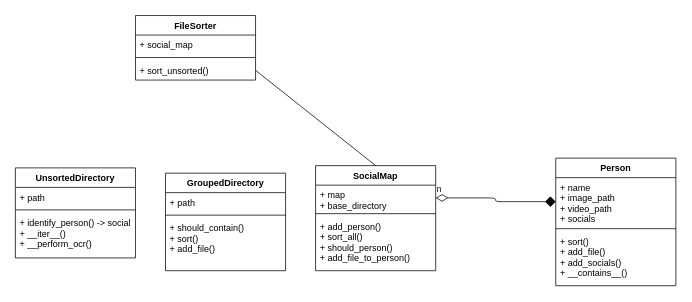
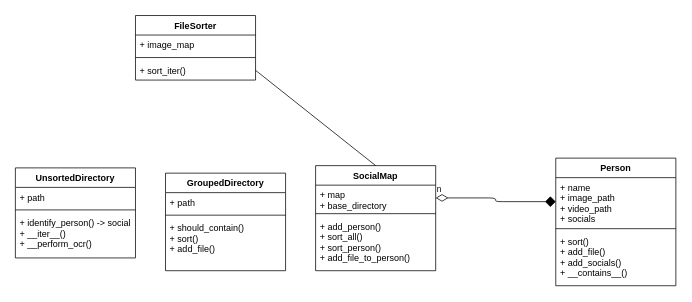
(166, 45) -> (165, 45)
(181, 71) -> (170, 71)
(354, 227) -> (354, 227)
